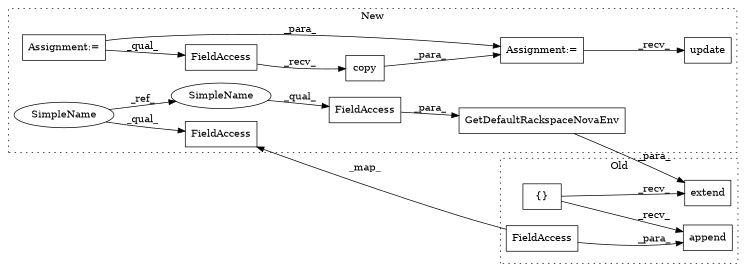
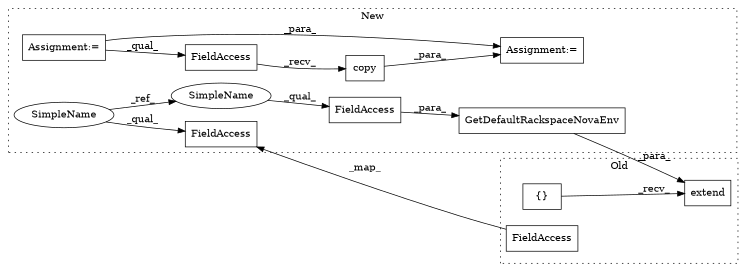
(708, 50) -> none
(708, 238) -> none
